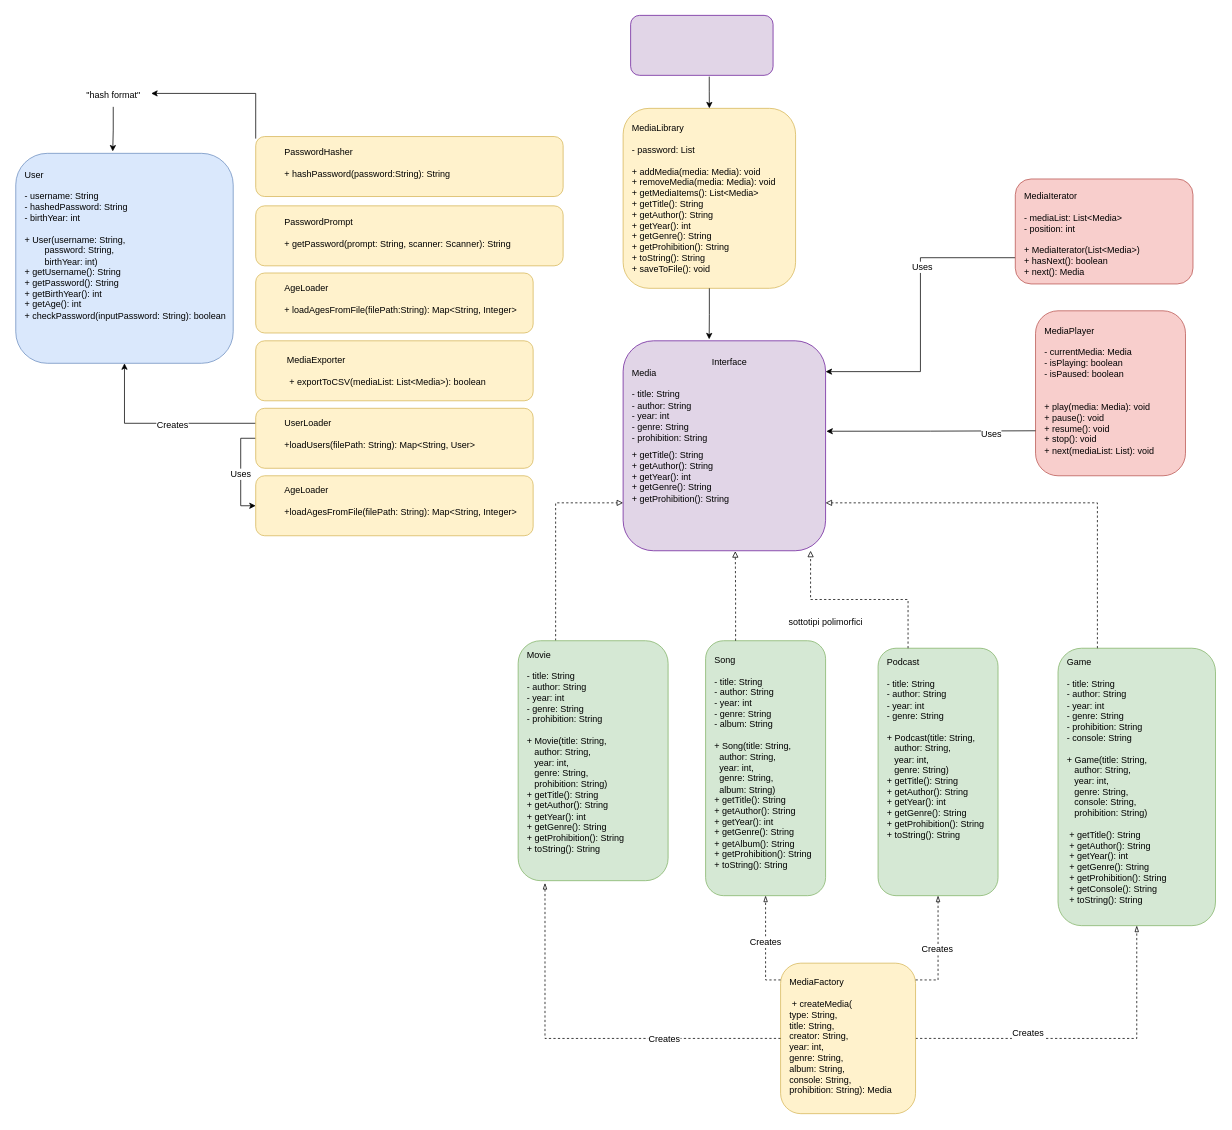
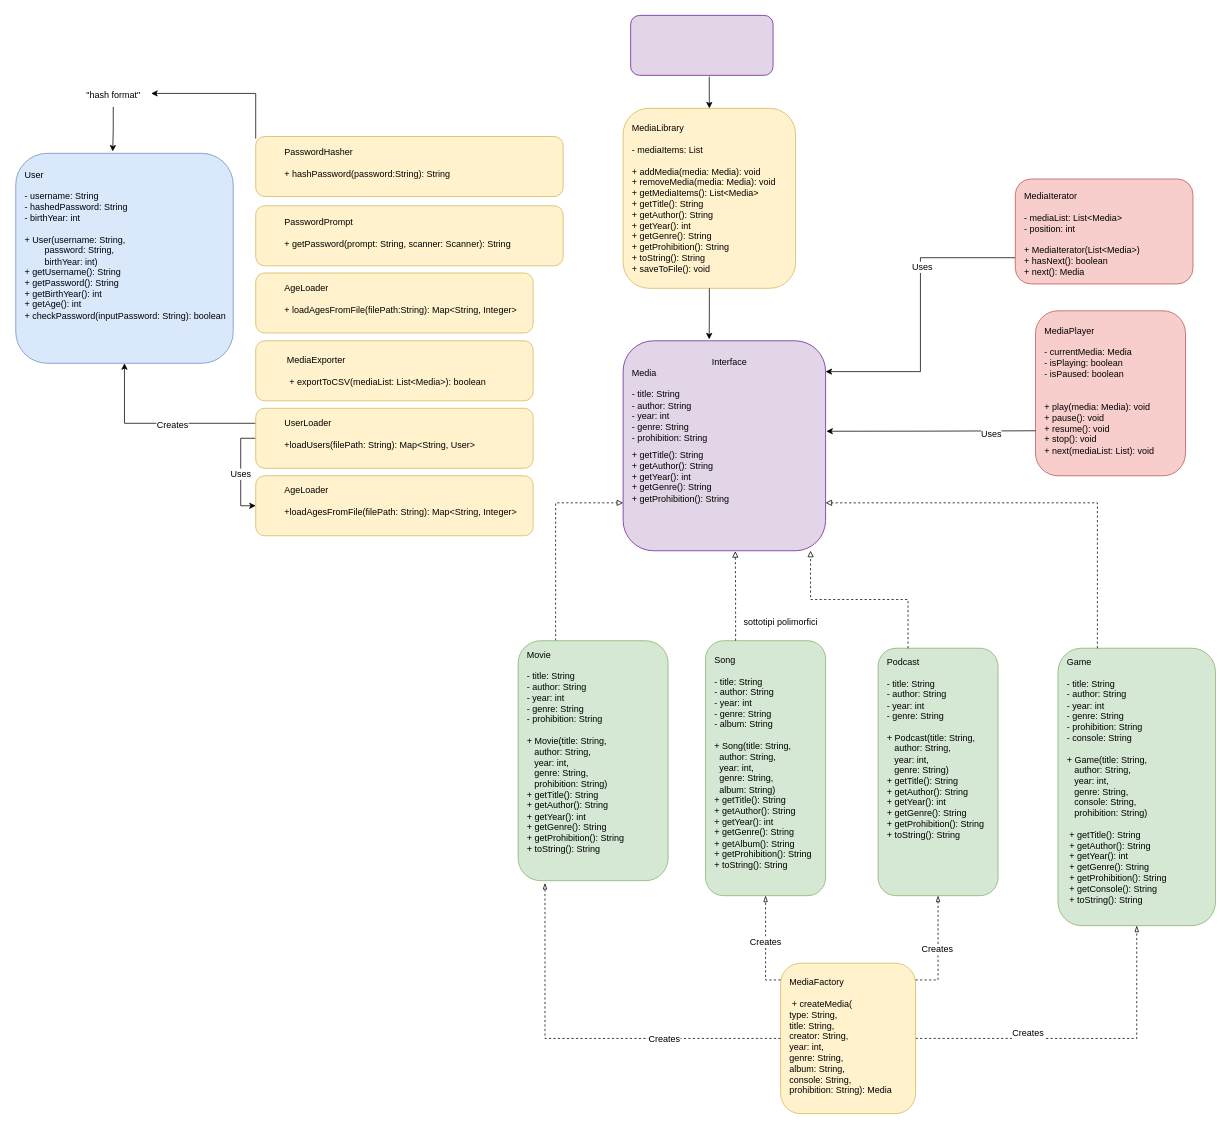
(668, 134) -> (671, 134)
(825, 622) -> (780, 622)
